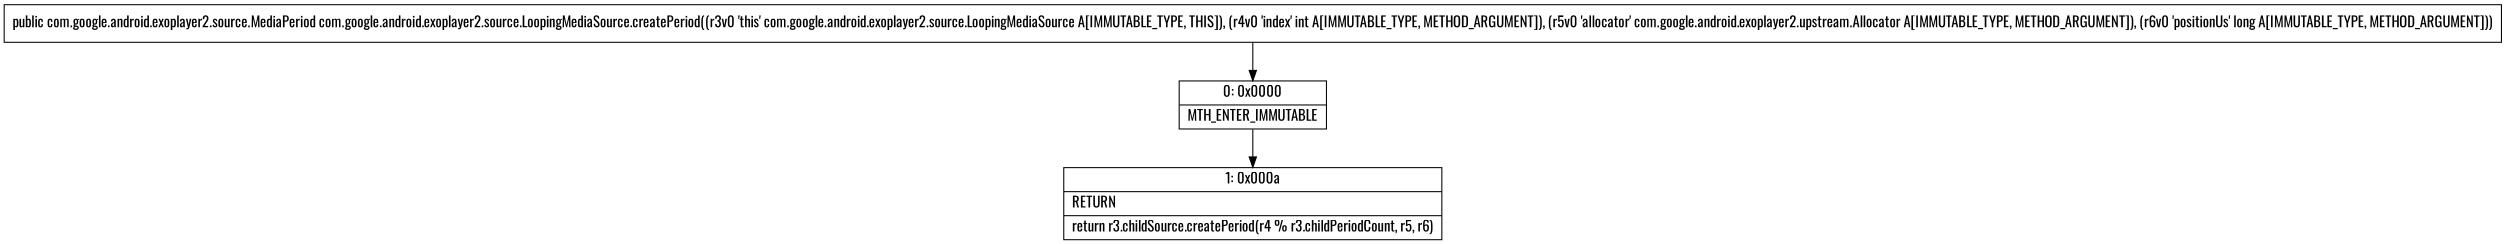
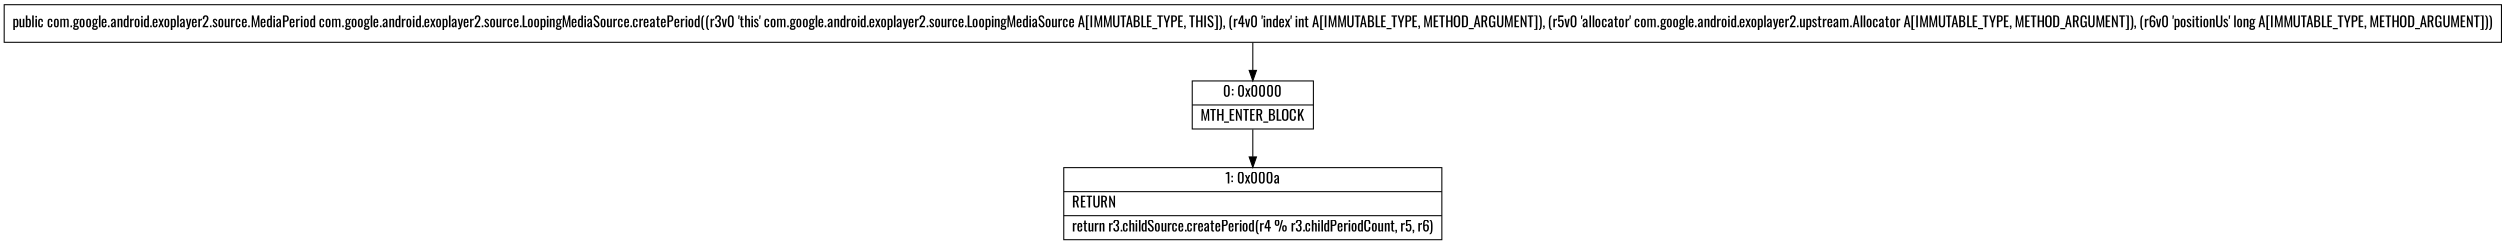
(1253, 116) -> (1253, 116)
